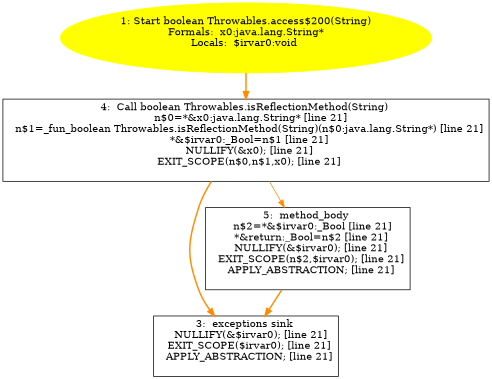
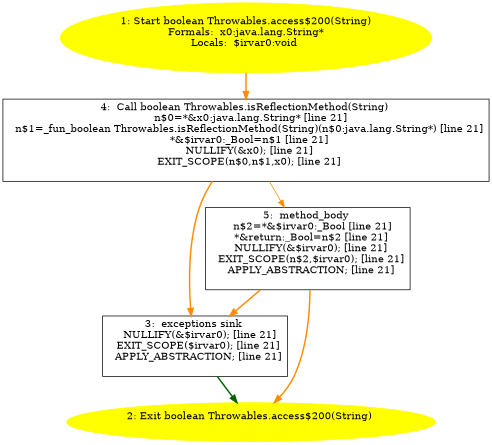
none -> (251, 422)
